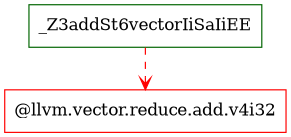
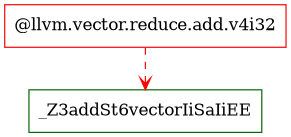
(145, 63) -> (145, 63)
